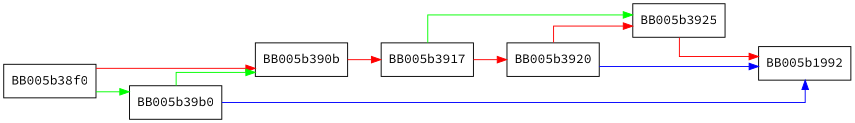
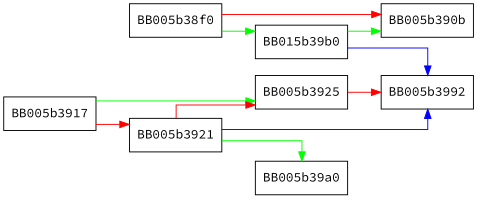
(360, 60) -> none
(553, 60) -> (176, 135)
(805, 63) -> (427, 92)
(176, 103) -> (301, 42)
none -> (301, 178)
